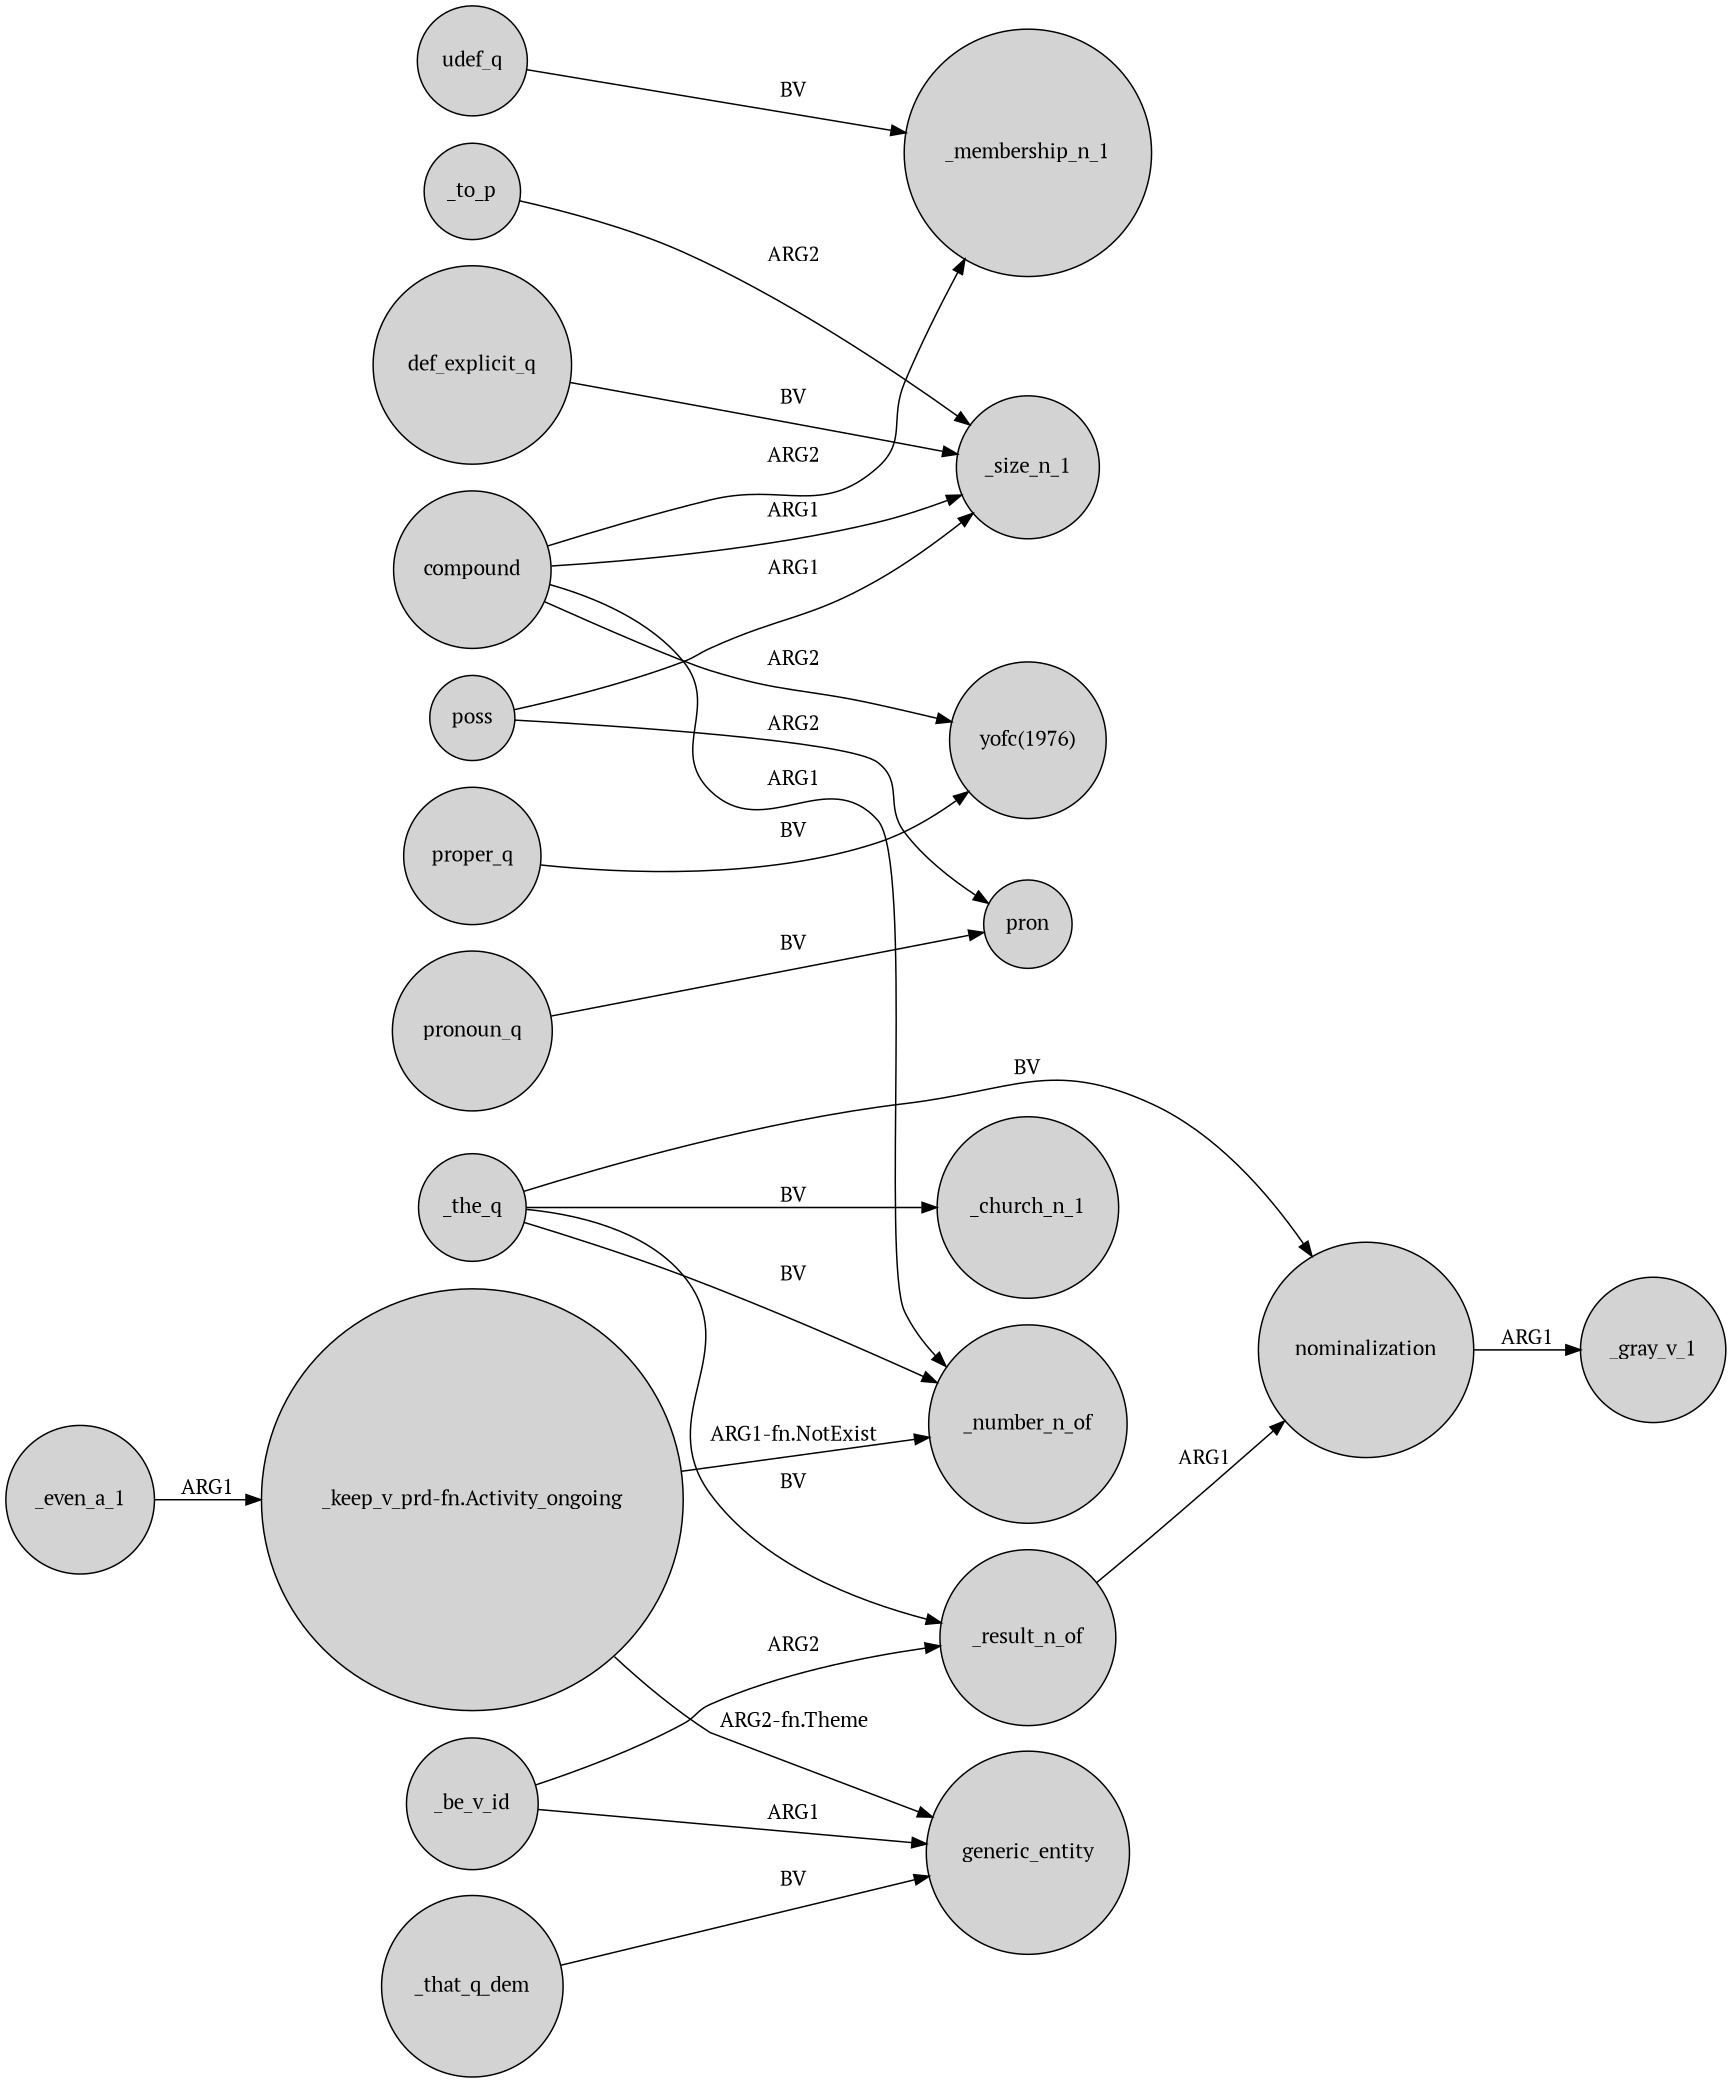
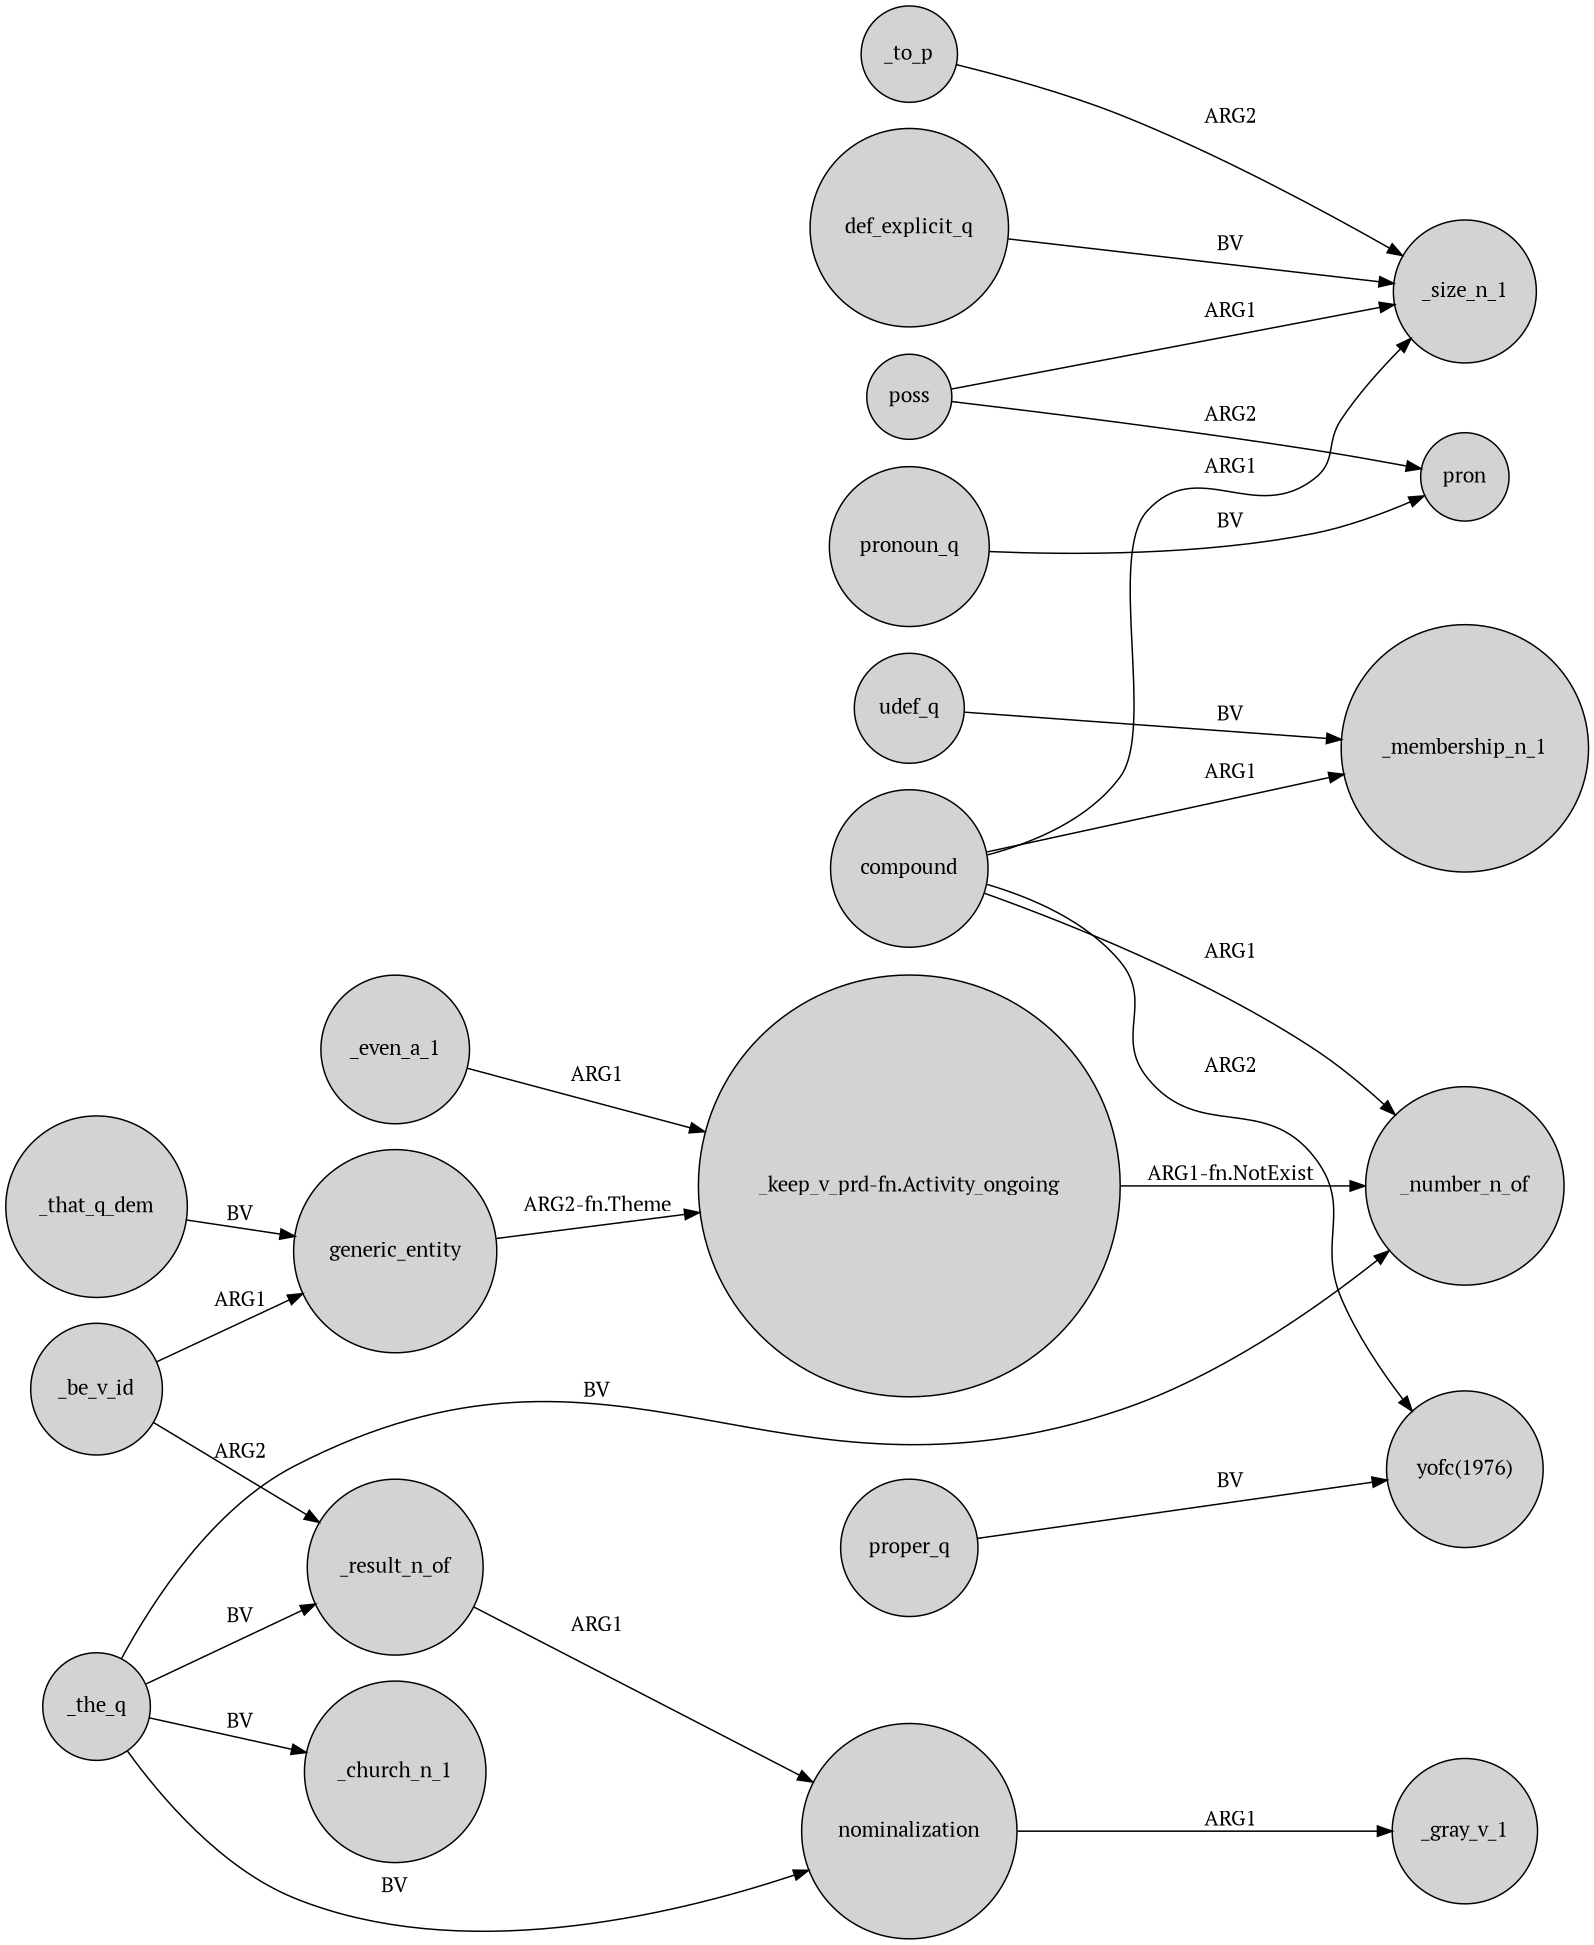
(794, 456) -> (1231, 773)
(757, 1750) -> (590, 1226)
